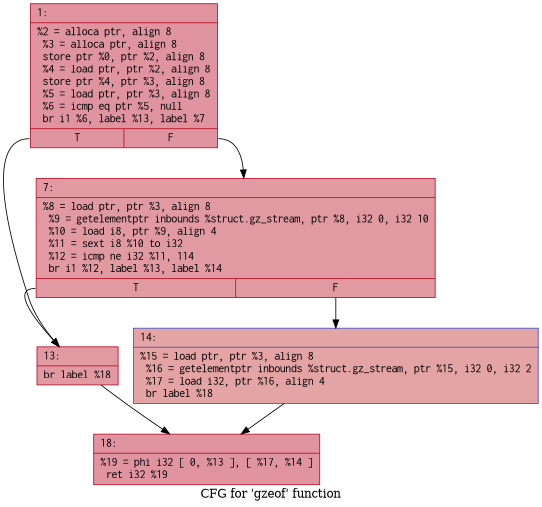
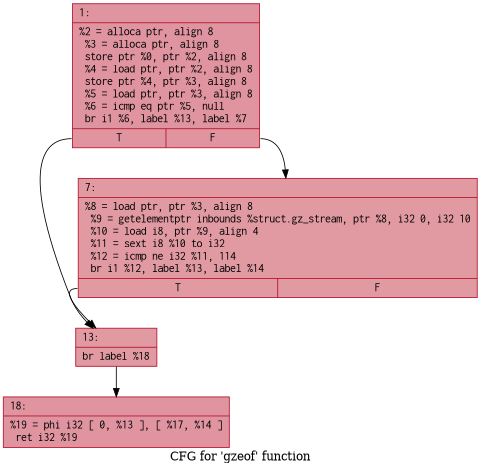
(336, 366) -> none
